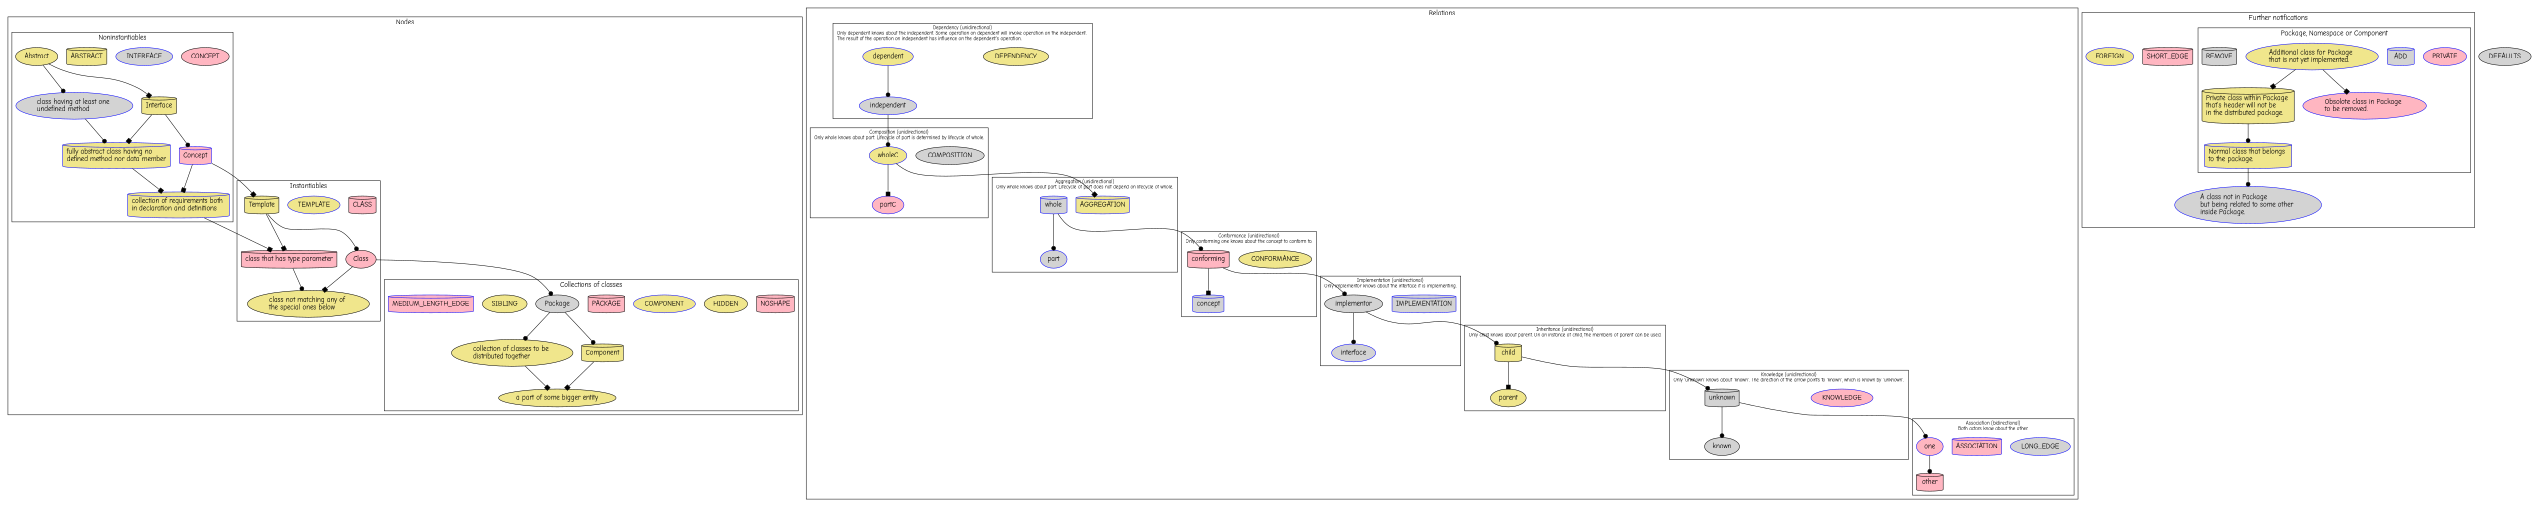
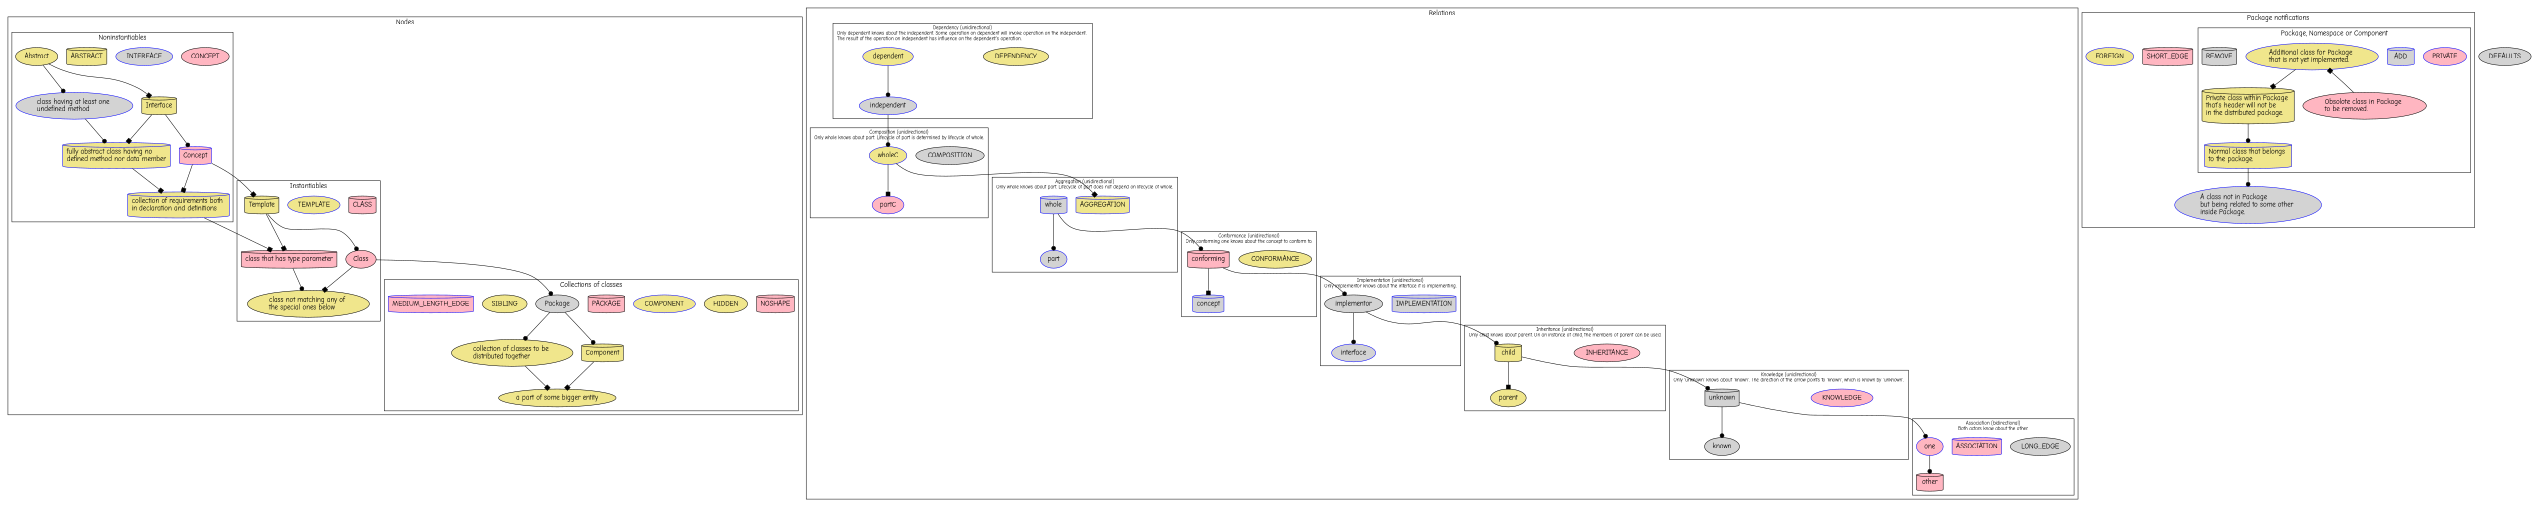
(2278, 18) -> (2278, 18)
(2334, 80) -> (2343, 83)
(2365, 106) -> (2365, 106)
none -> (1607, 353)
(2040, 447) -> (2040, 447)
